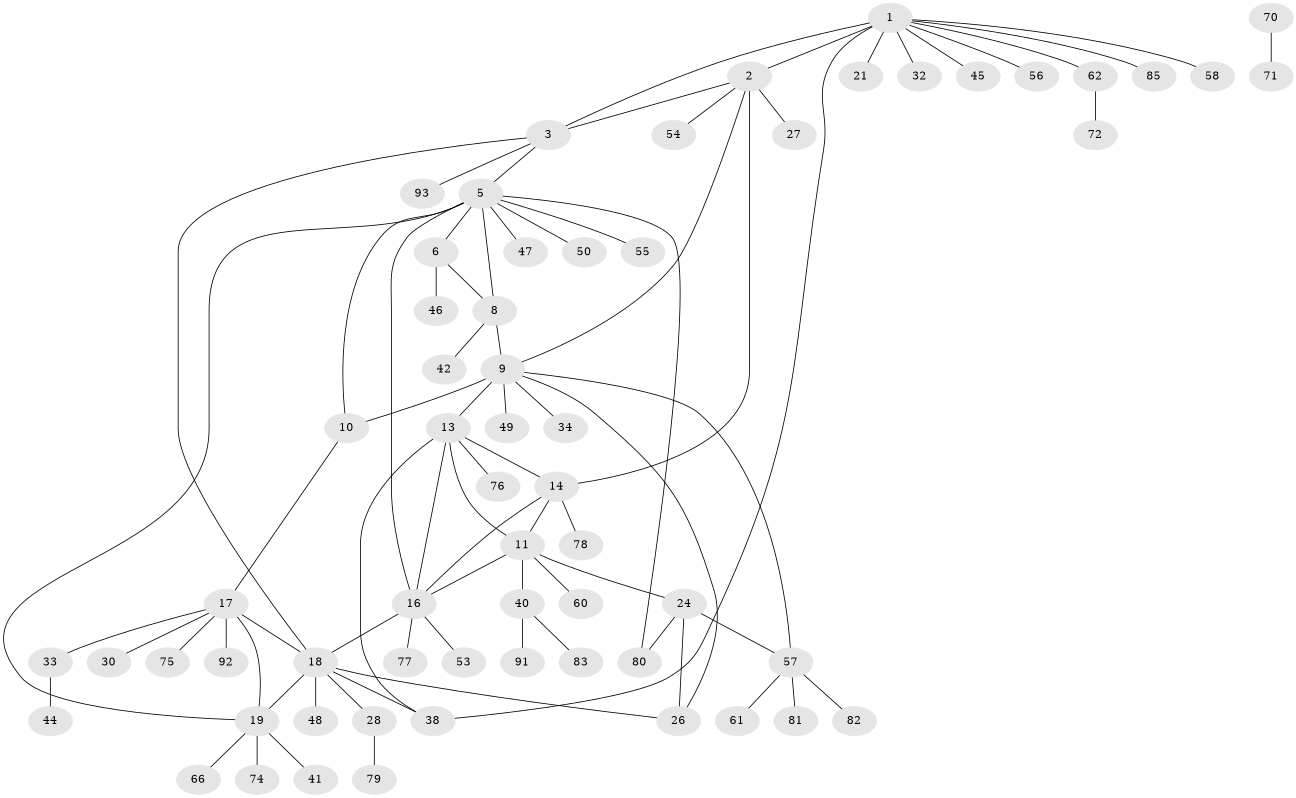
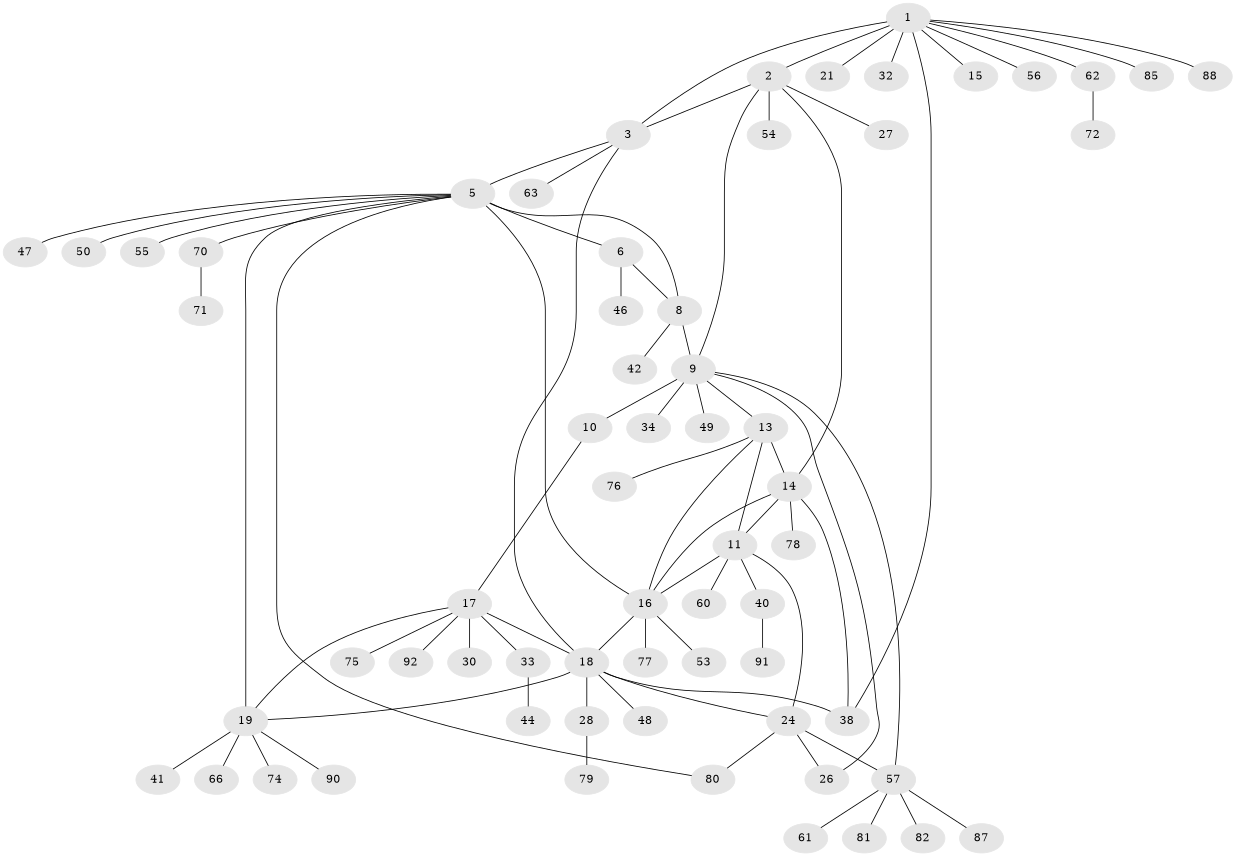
(978, 77) -> (976, 77)
(1213, 77) -> (1210, 77)
(422, 194) -> (531, 194)
(358, 277) -> (334, 215)
(360, 573) -> (841, 598)
(581, 663) -> none
(496, 697) -> (685, 698)
none -> (334, 780)
none -> (982, 838)
